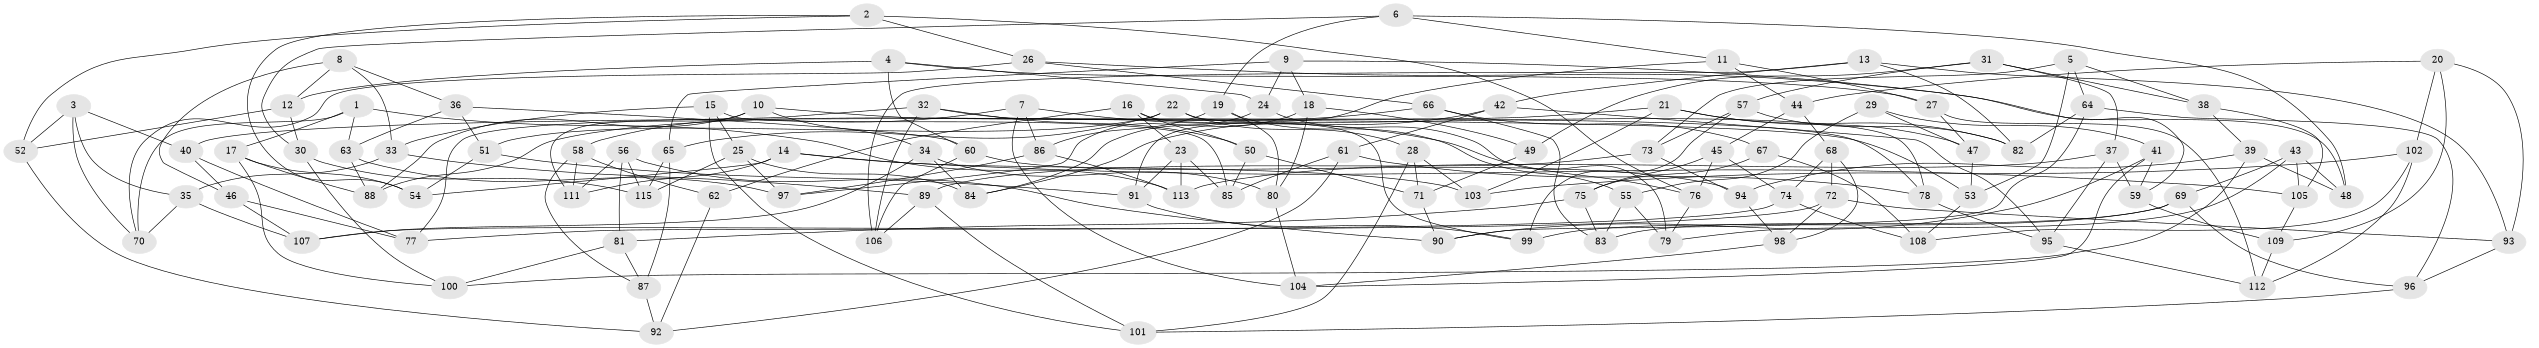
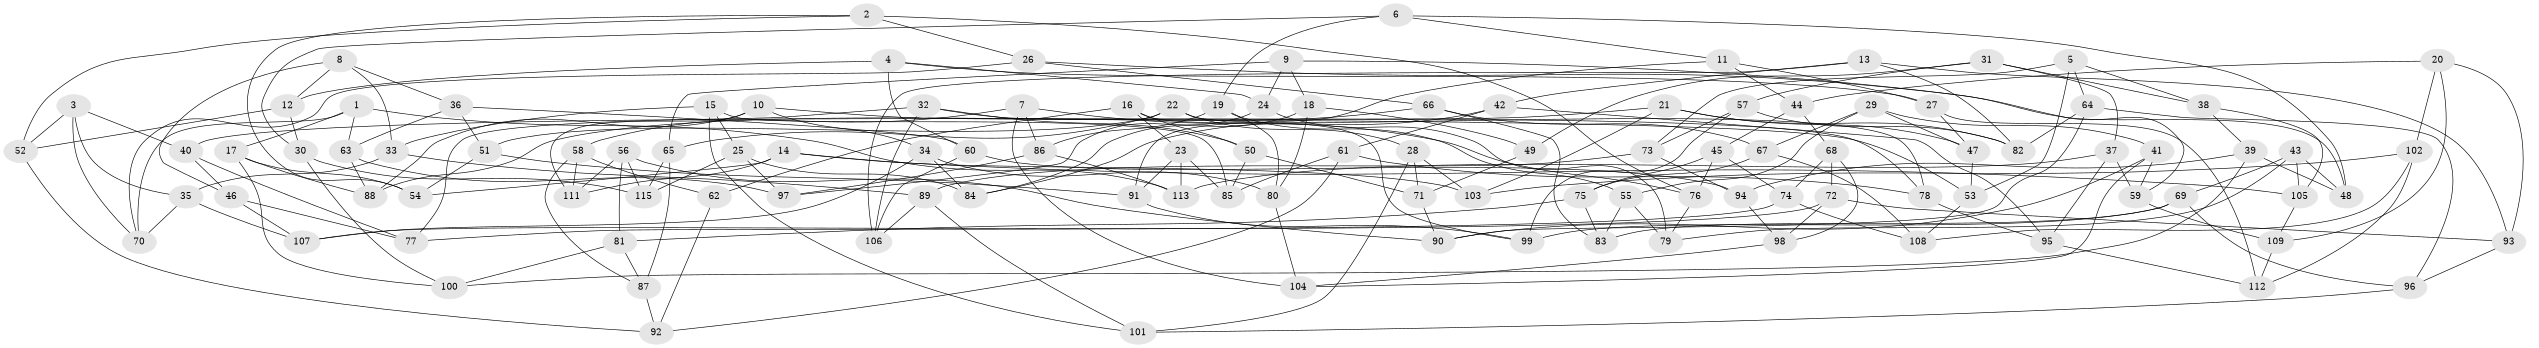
none -> (1817, 128)
